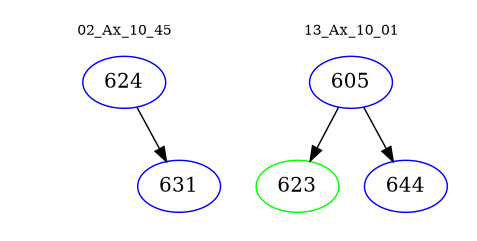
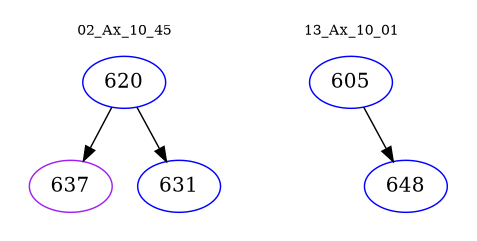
(124, 82) -> (124, 82)
none -> (71, 186)
(298, 186) -> none
(406, 186) -> (406, 186)
